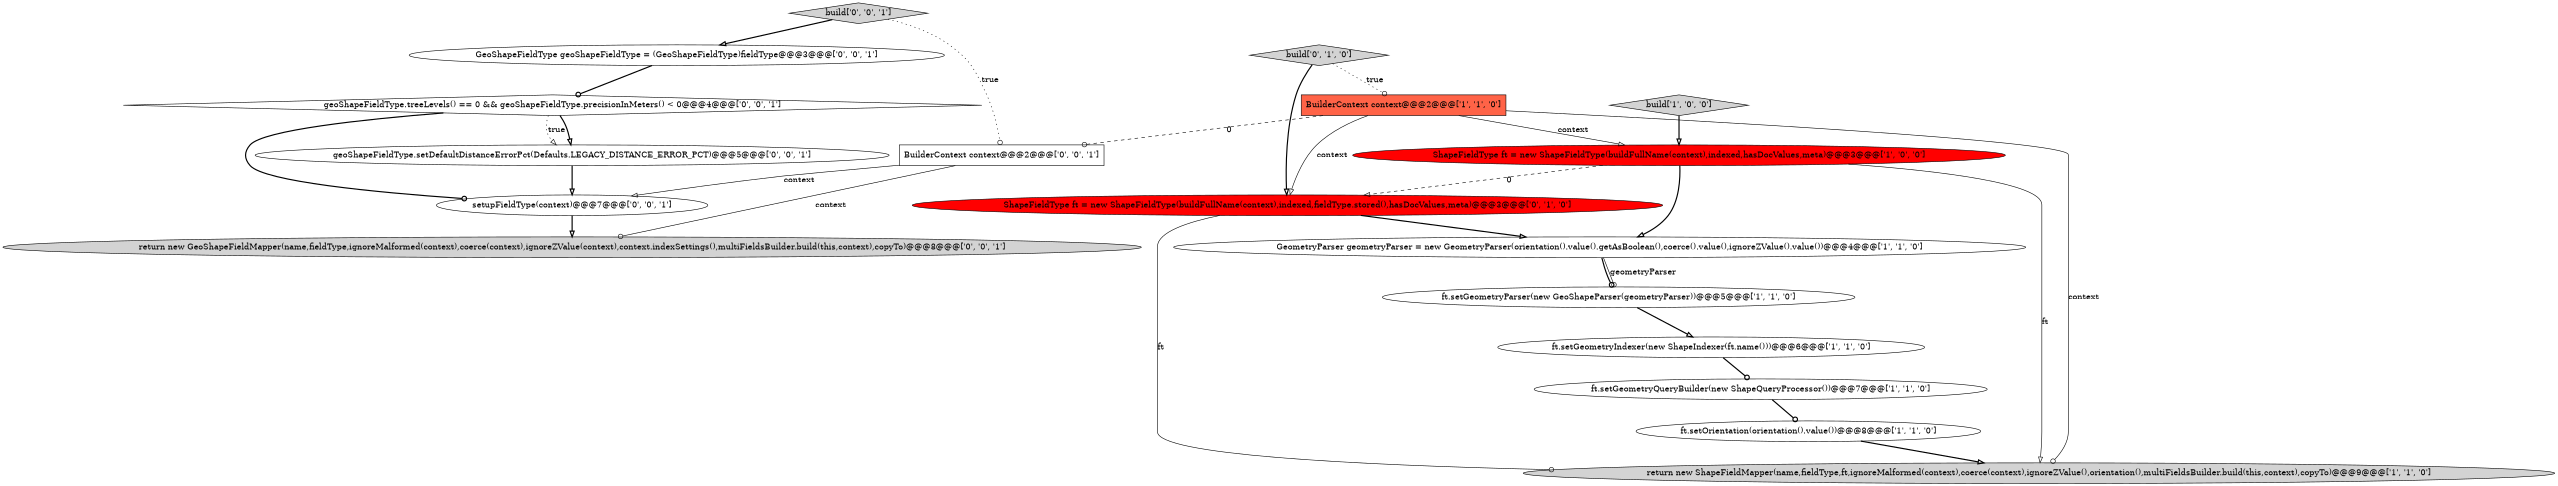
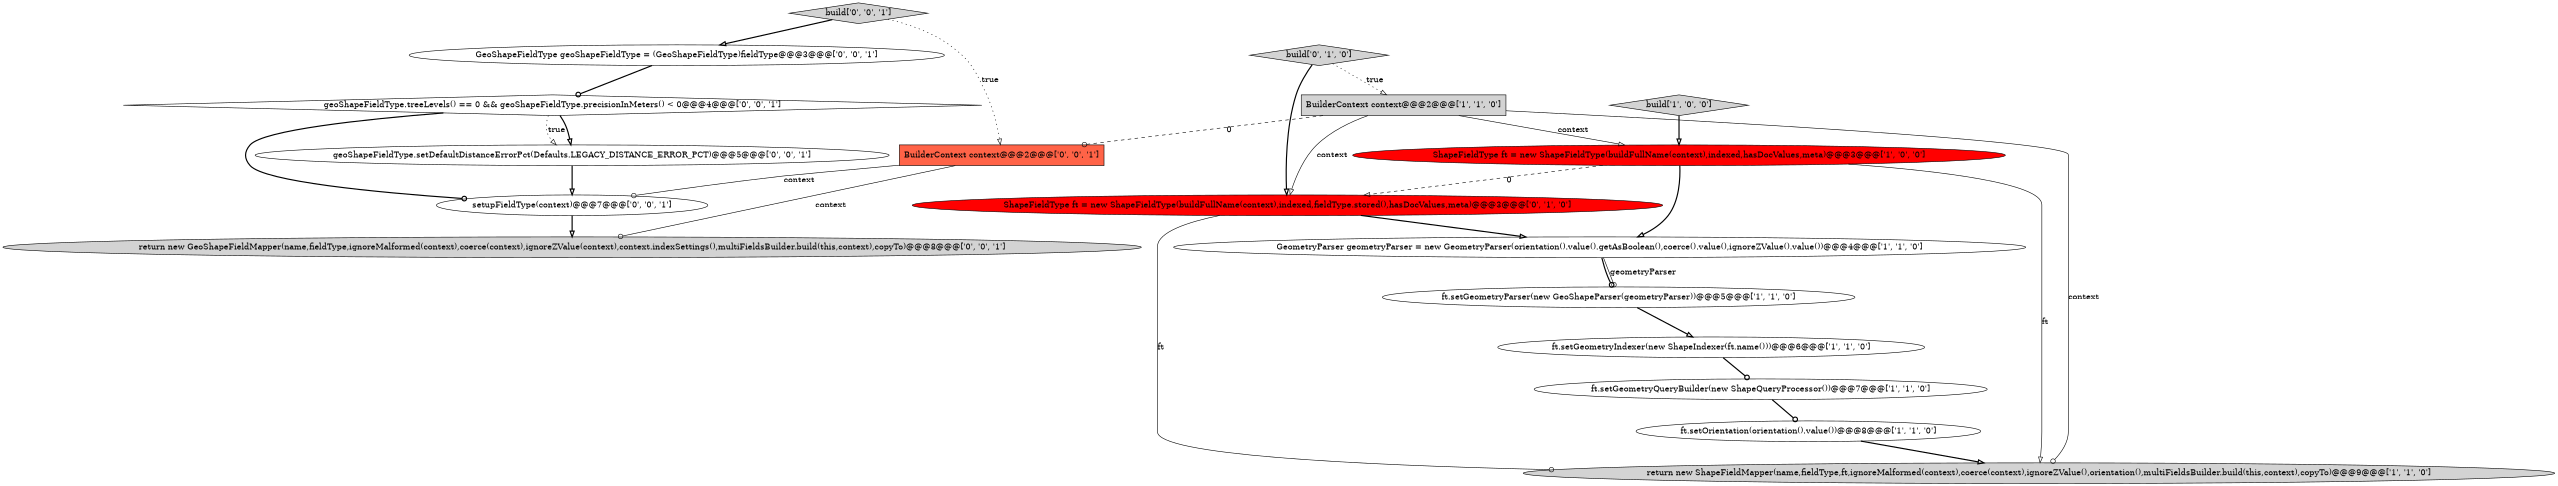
(965, 59) -> (965, 59)
(1357, 78) -> (1357, 78)
(1404, 105) -> (1404, 105)
(1002, 155) -> (1002, 155)
(767, 178) -> (767, 178)
